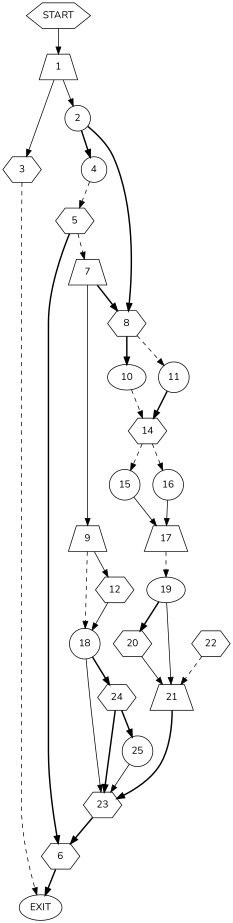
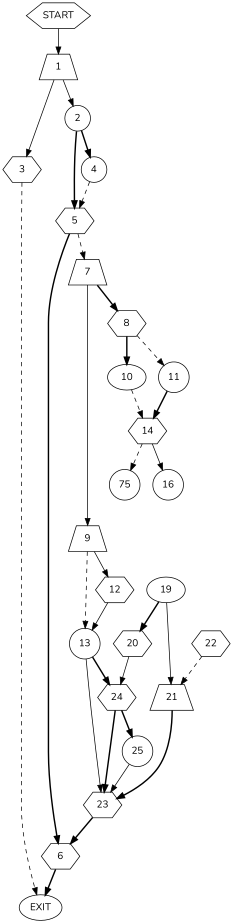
(128, 209) -> (75, 166)
(156, 454) -> (156, 454)
(125, 485) -> (125, 485)
(166, 539) -> none
(85, 644) -> (85, 644)
(150, 668) -> (126, 667)
